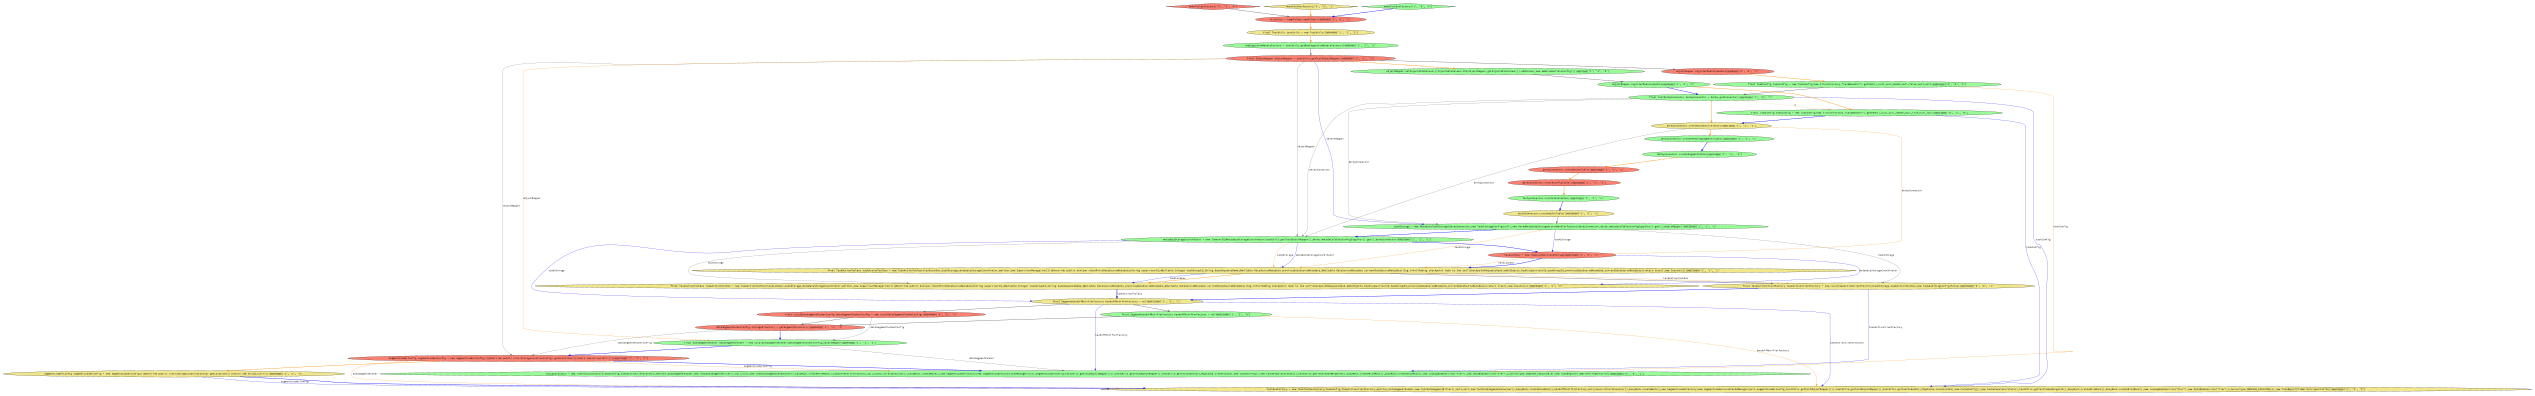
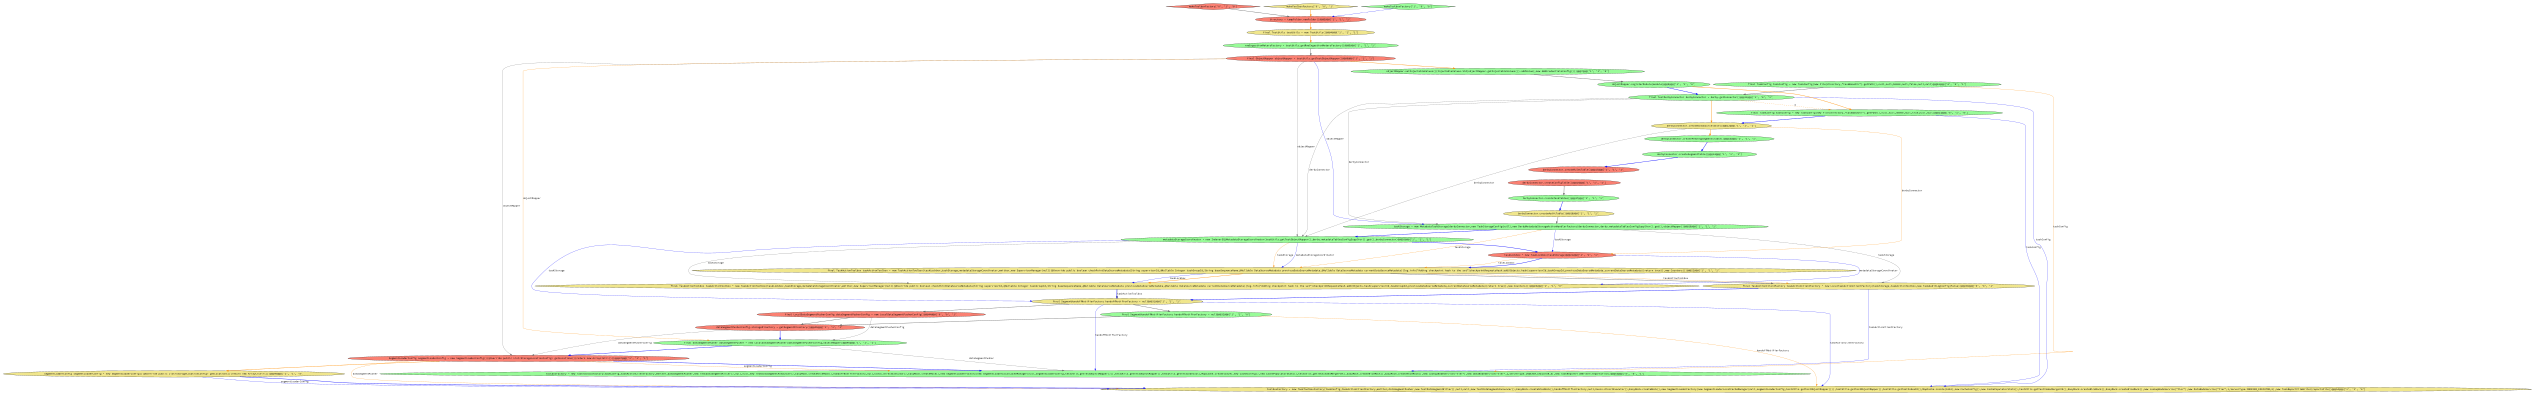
(1364, 13) -> (1364, 13)
(1718, 71) -> none
(1643, 162) -> (1643, 162)
(1575, 176) -> none
(1564, 190) -> (1564, 190)
